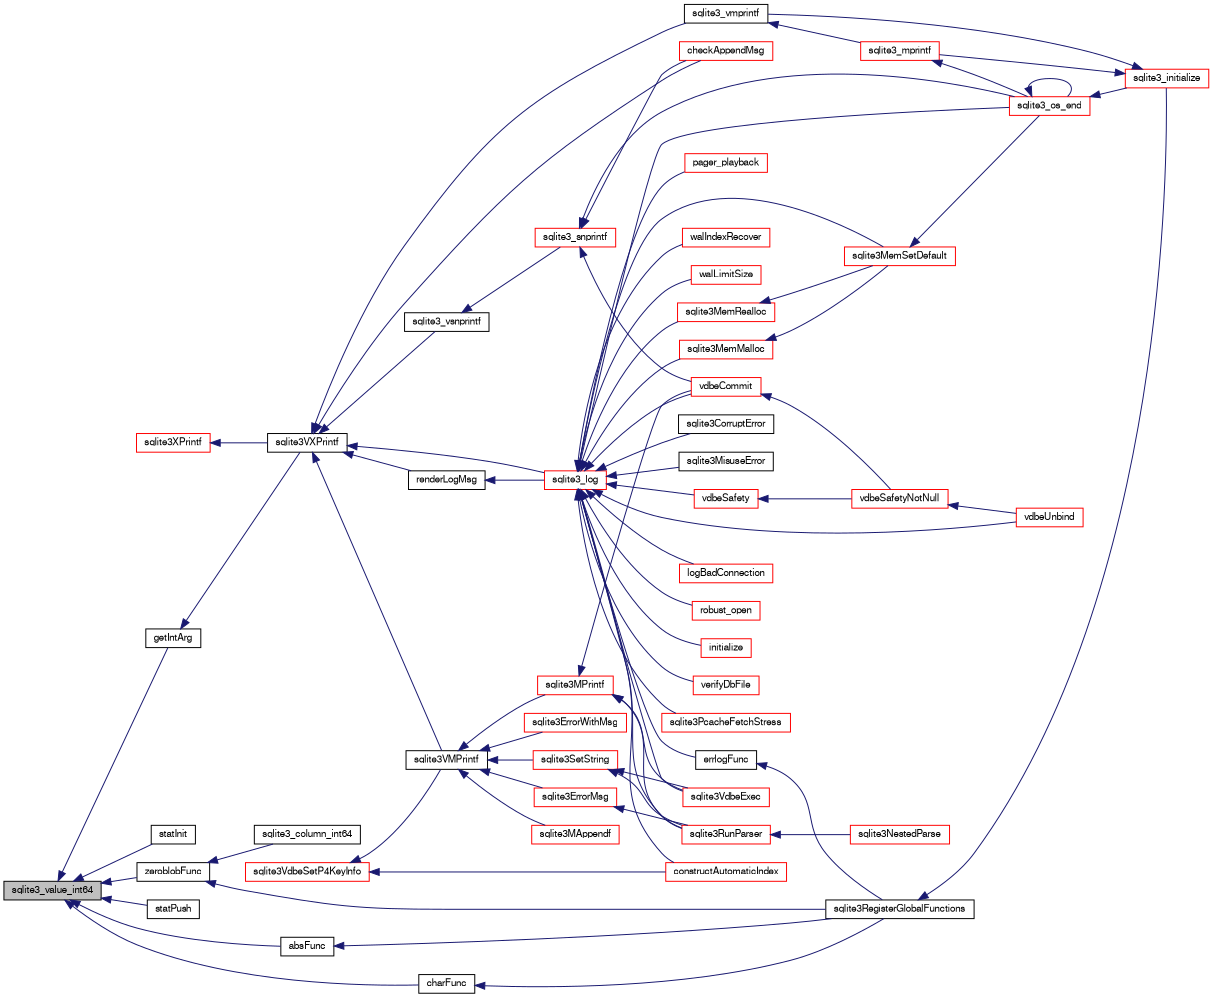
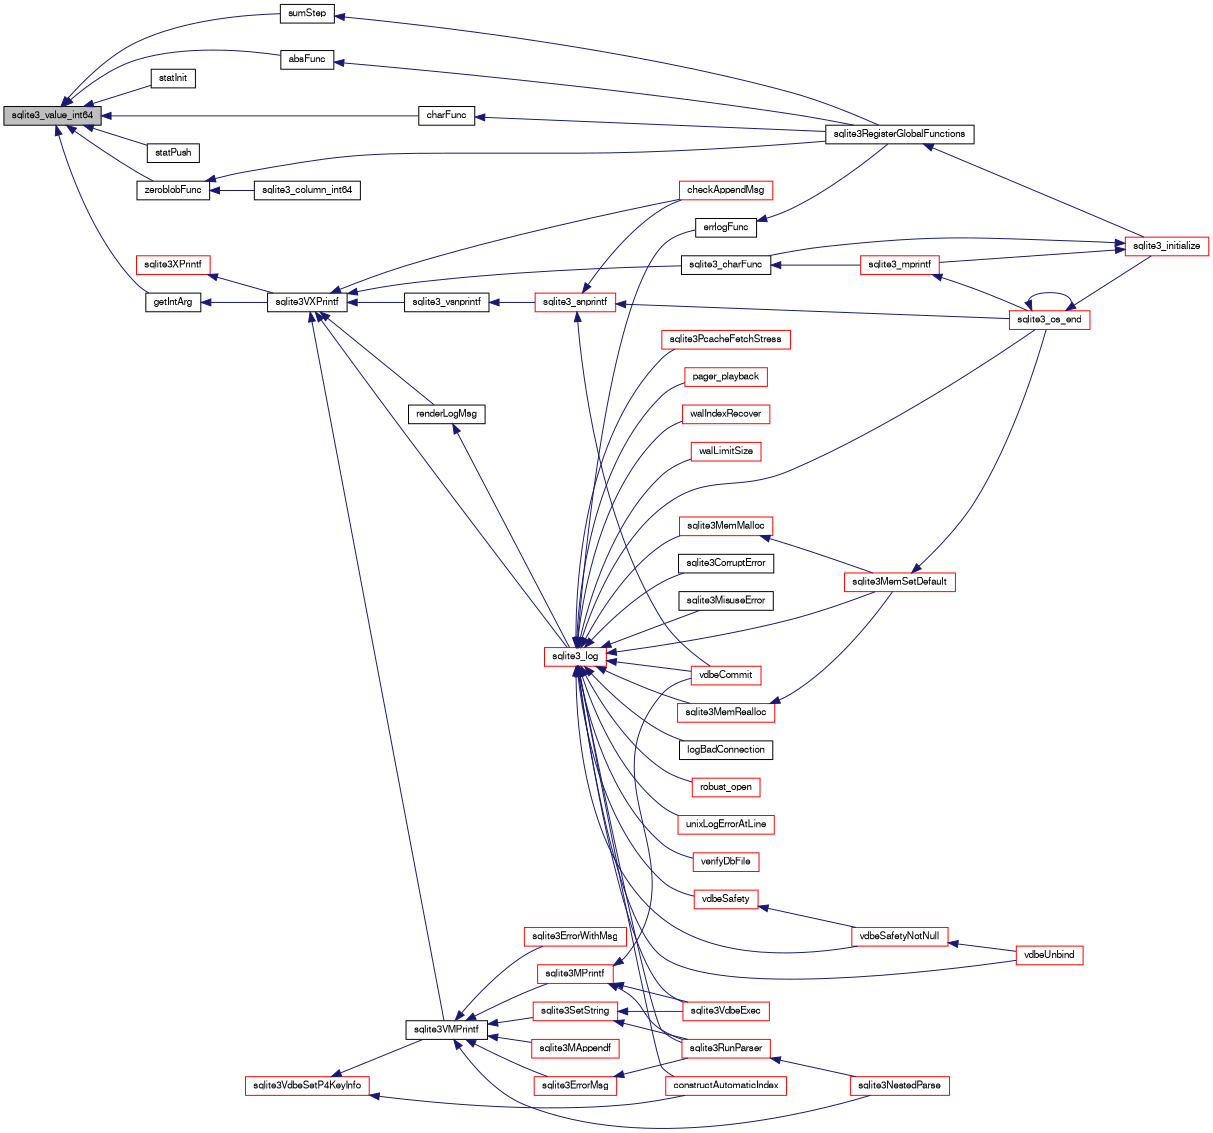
none -> (307, 14)
(726, 14) -> (726, 265)
(836, 437) -> (640, 897)
(726, 573) -> (726, 750)
(726, 648) -> (726, 825)
none -> (654, 1128)
